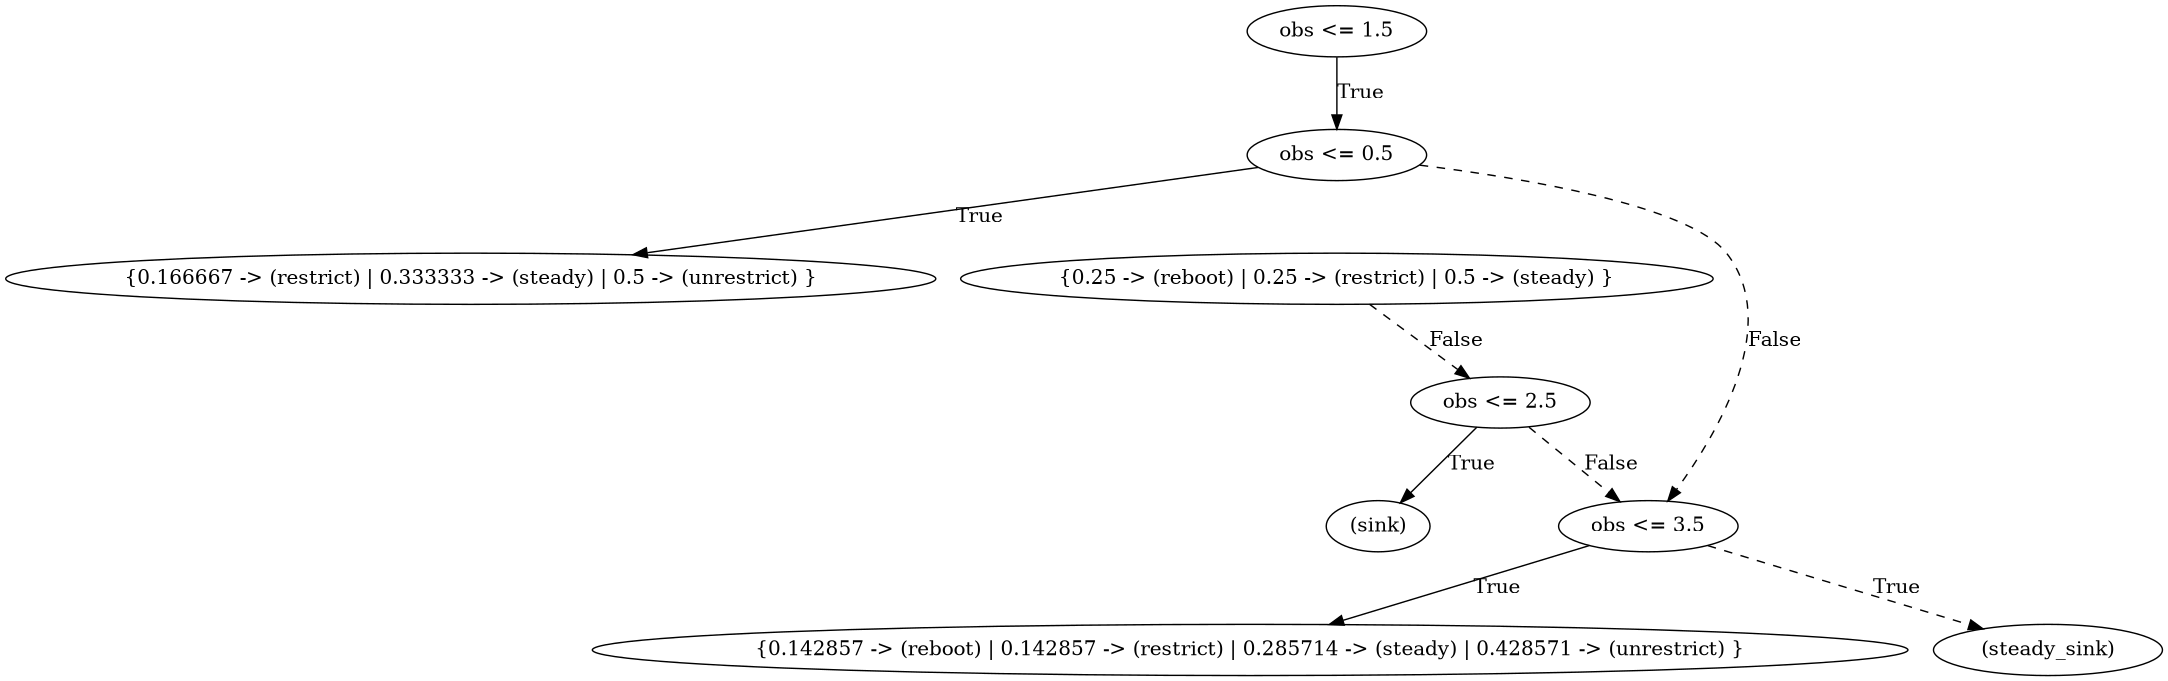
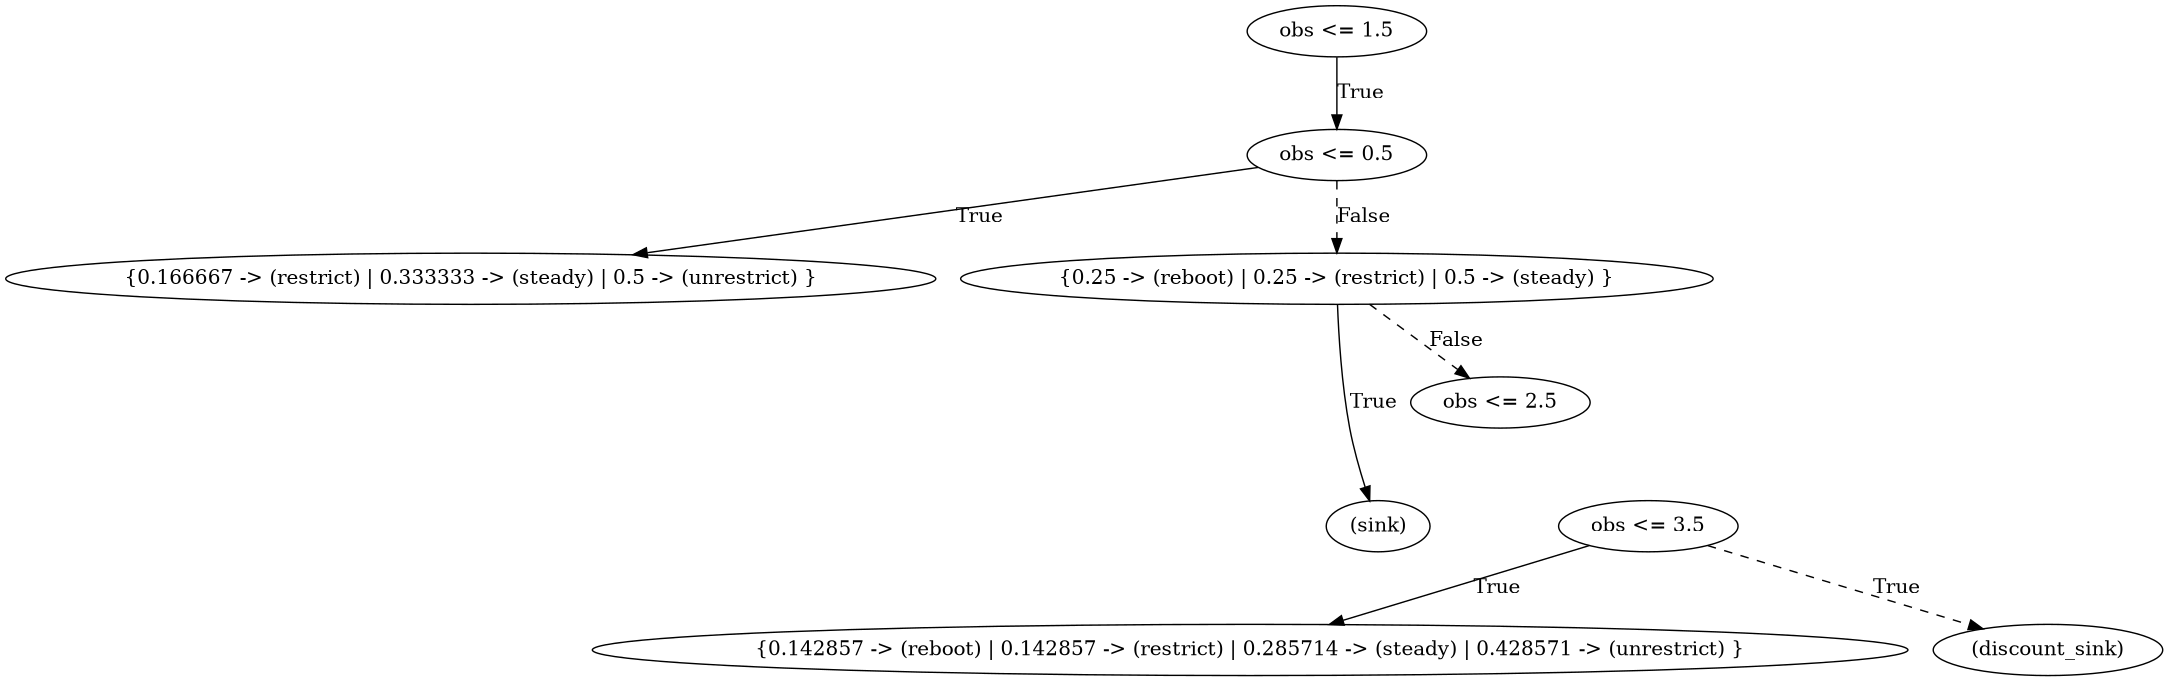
(1701, 233) -> (1337, 210)
(1444, 460) -> (1345, 397)
(1569, 460) -> none
(2048, 650) -> (2048, 650)
